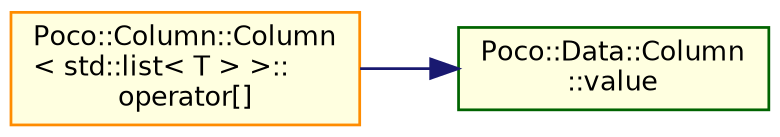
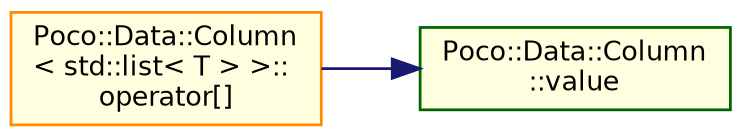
(185, 69) -> (166, 69)
